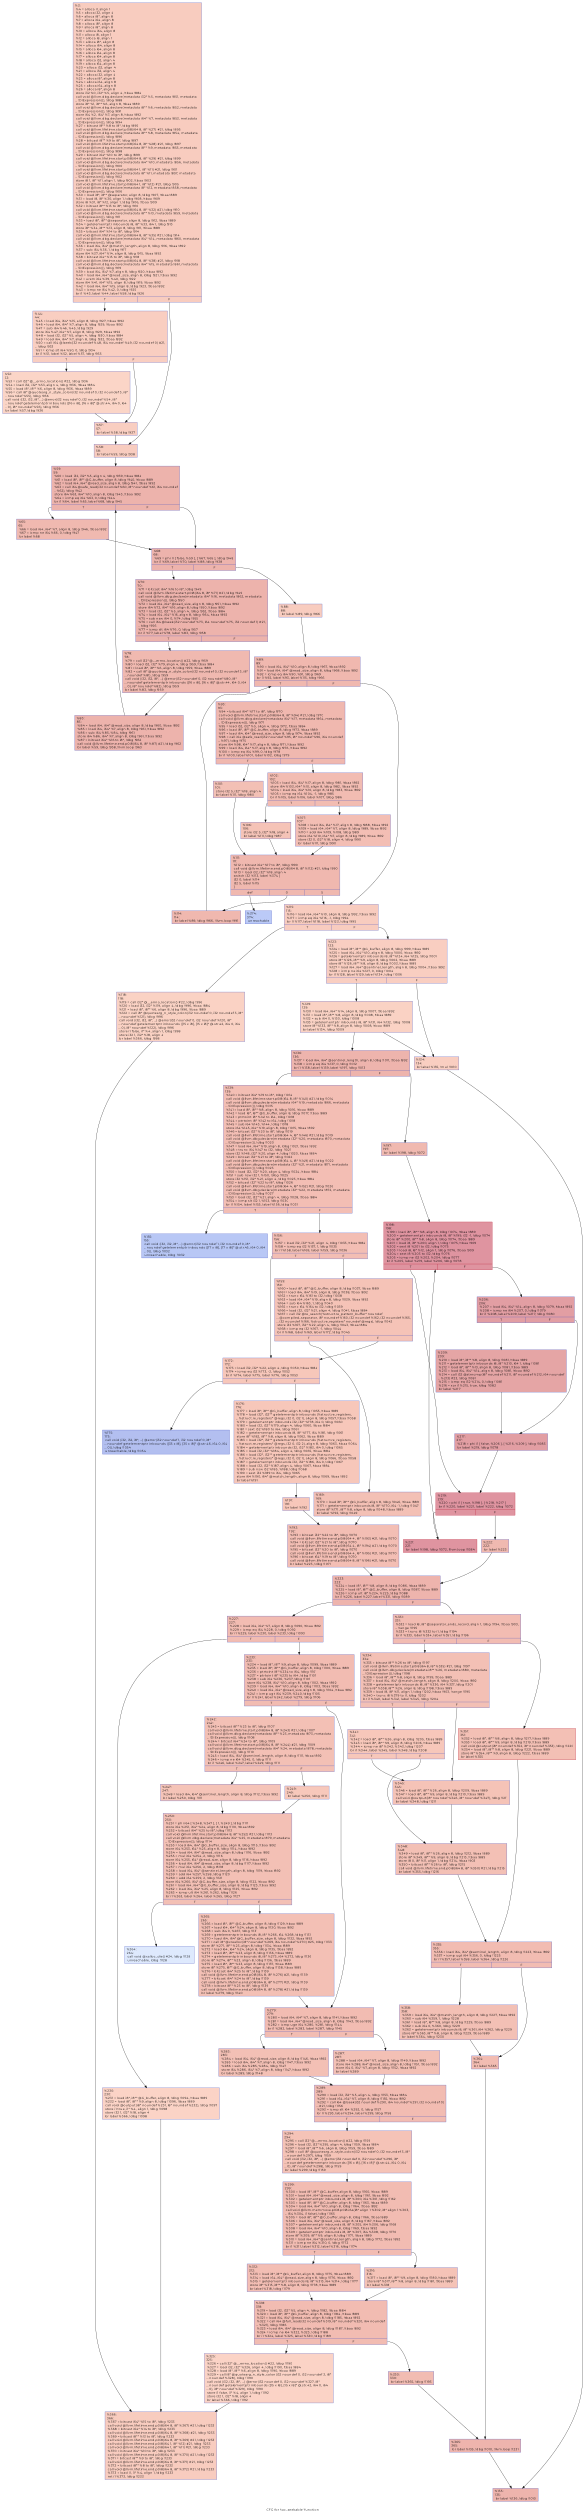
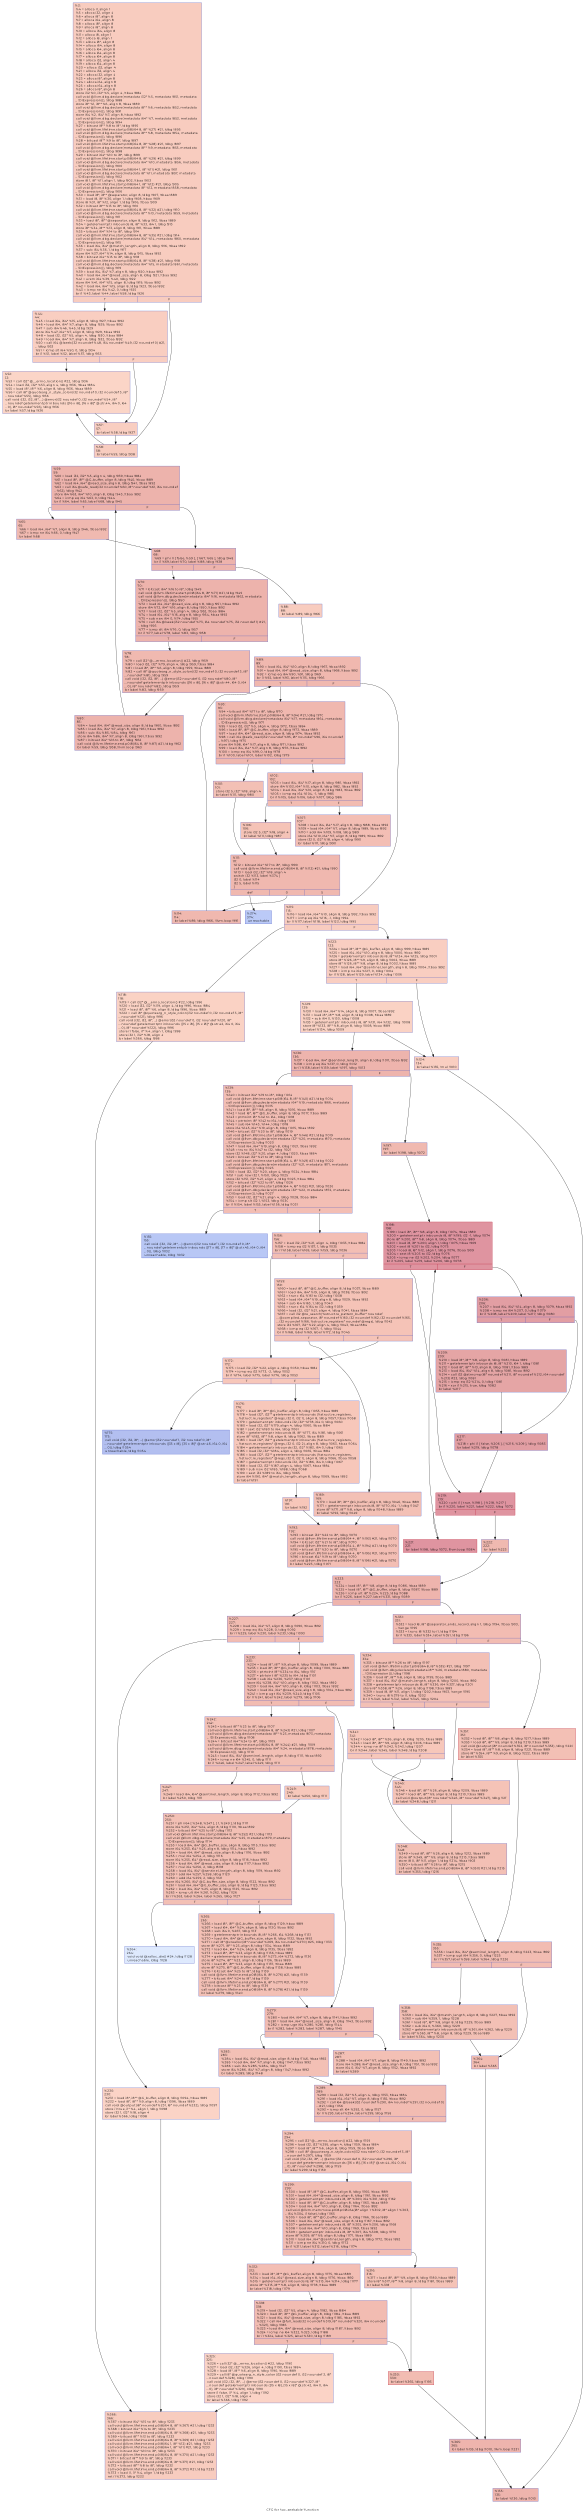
(116, 461) -> (89, 432)
(159, 1957) -> (159, 1957)
(379, 2294) -> (411, 2329)
(411, 2378) -> (411, 2378)
